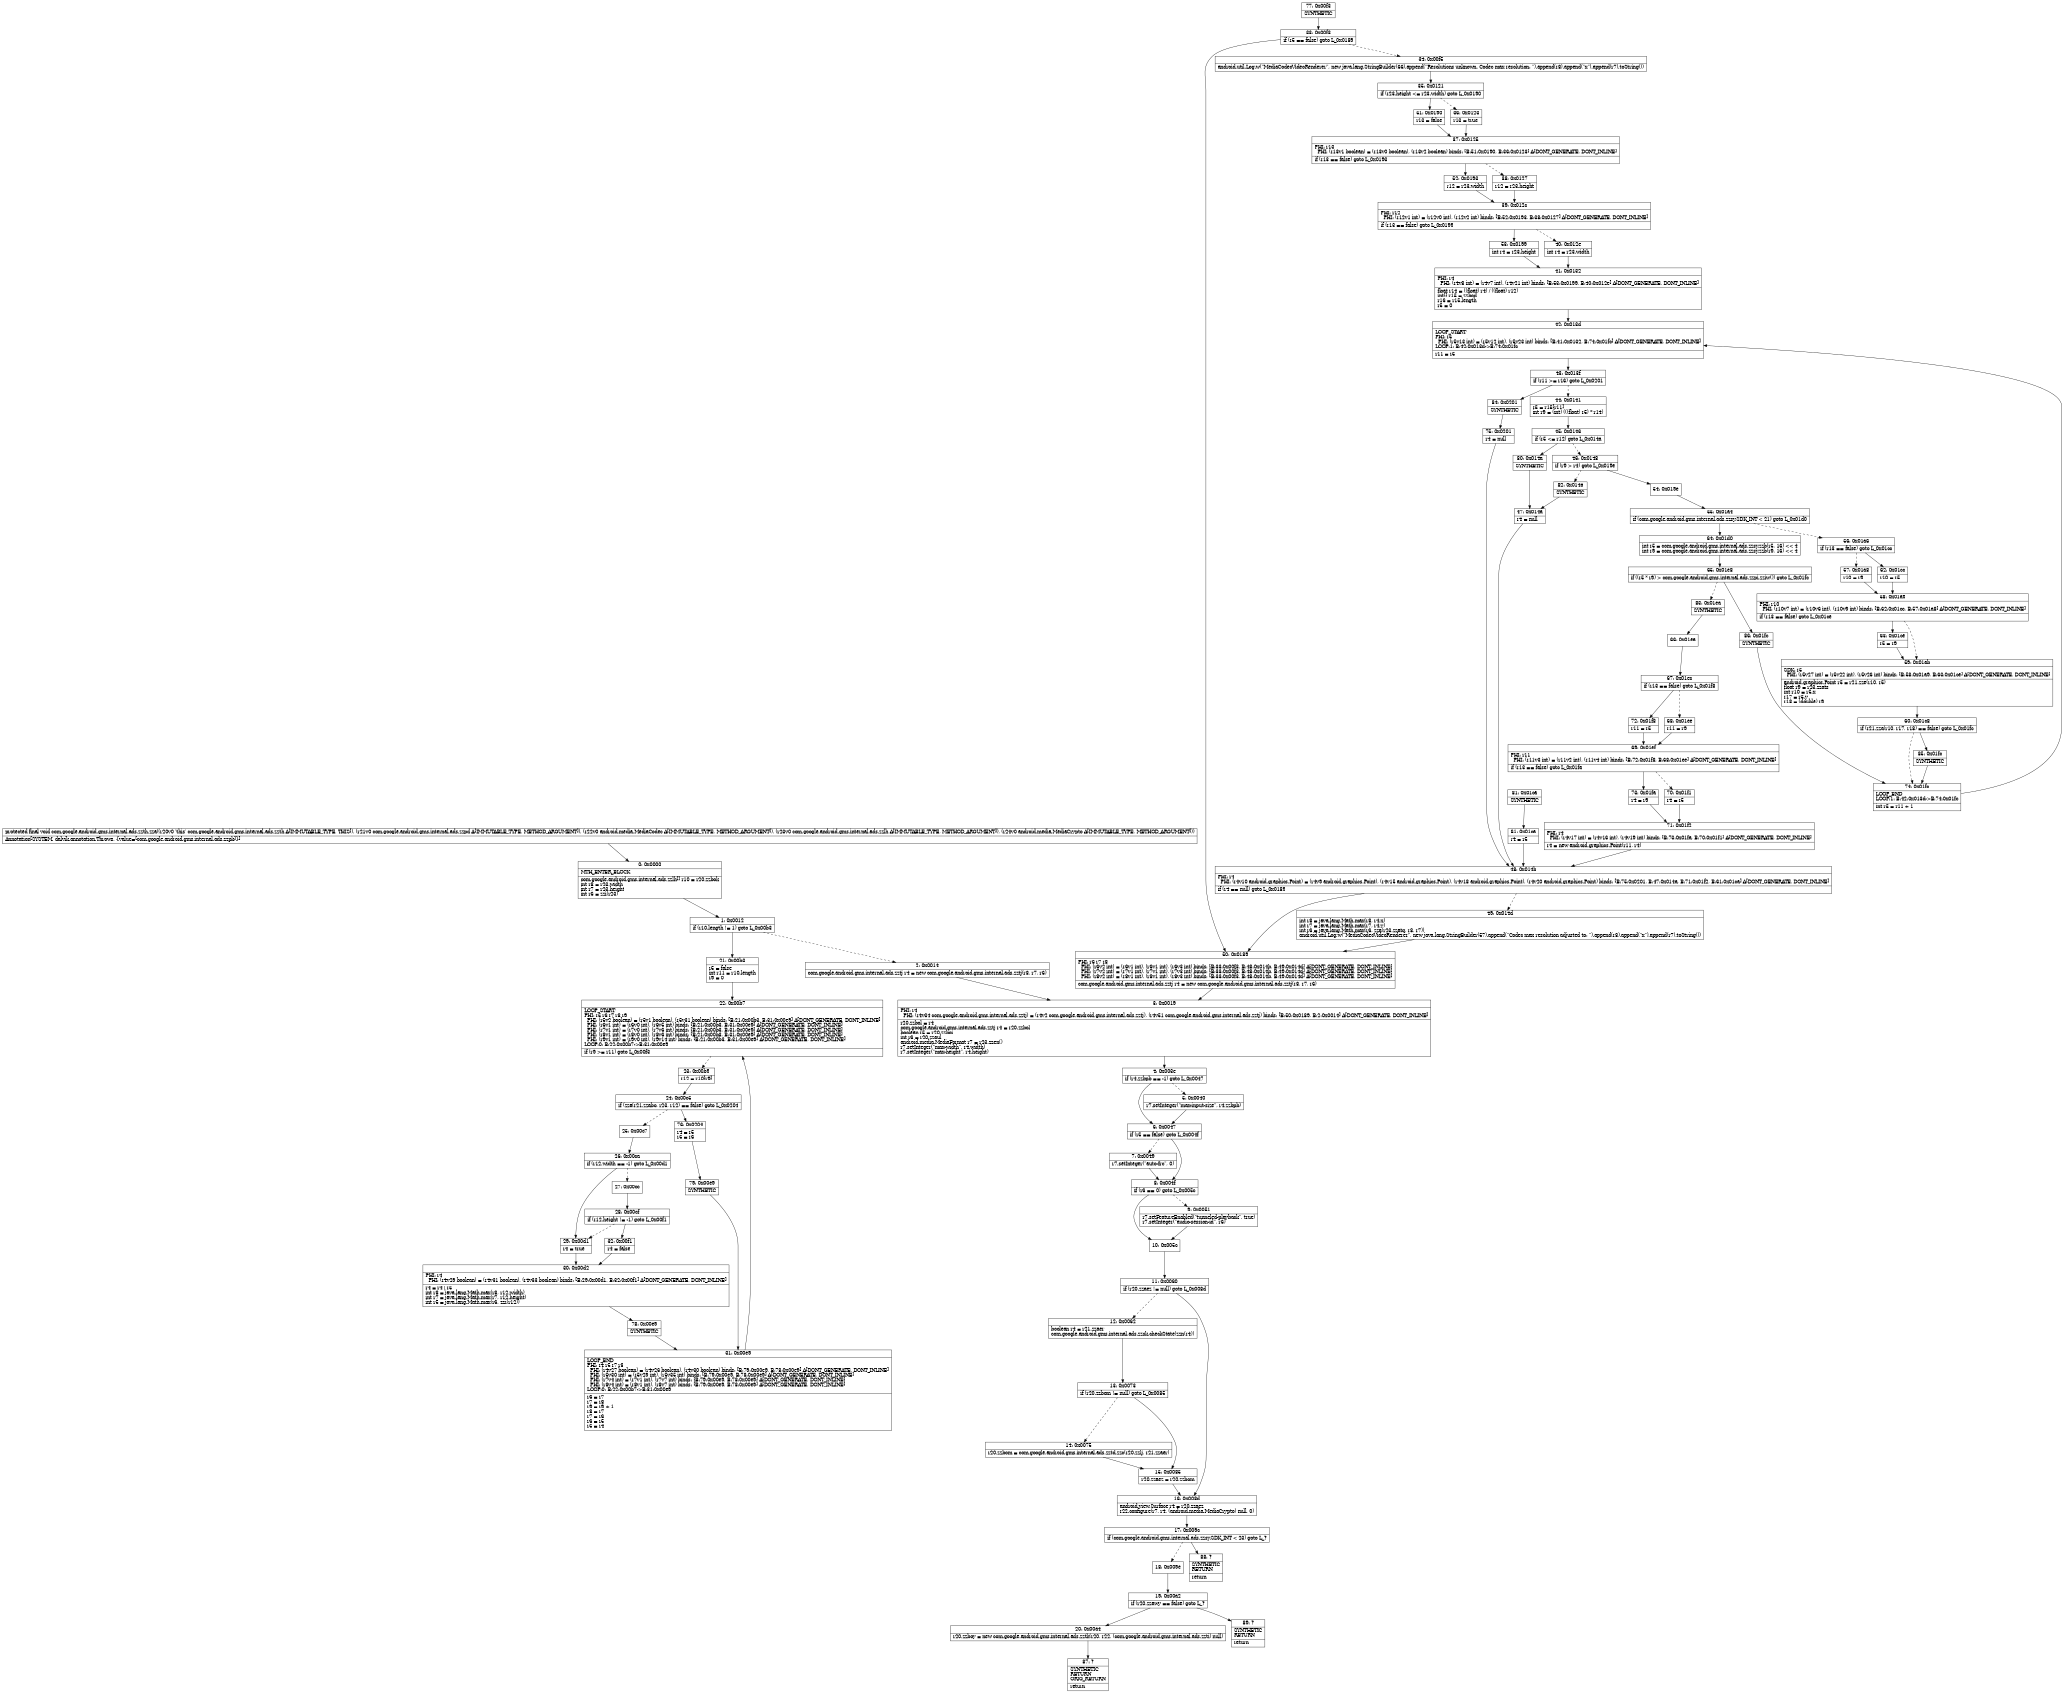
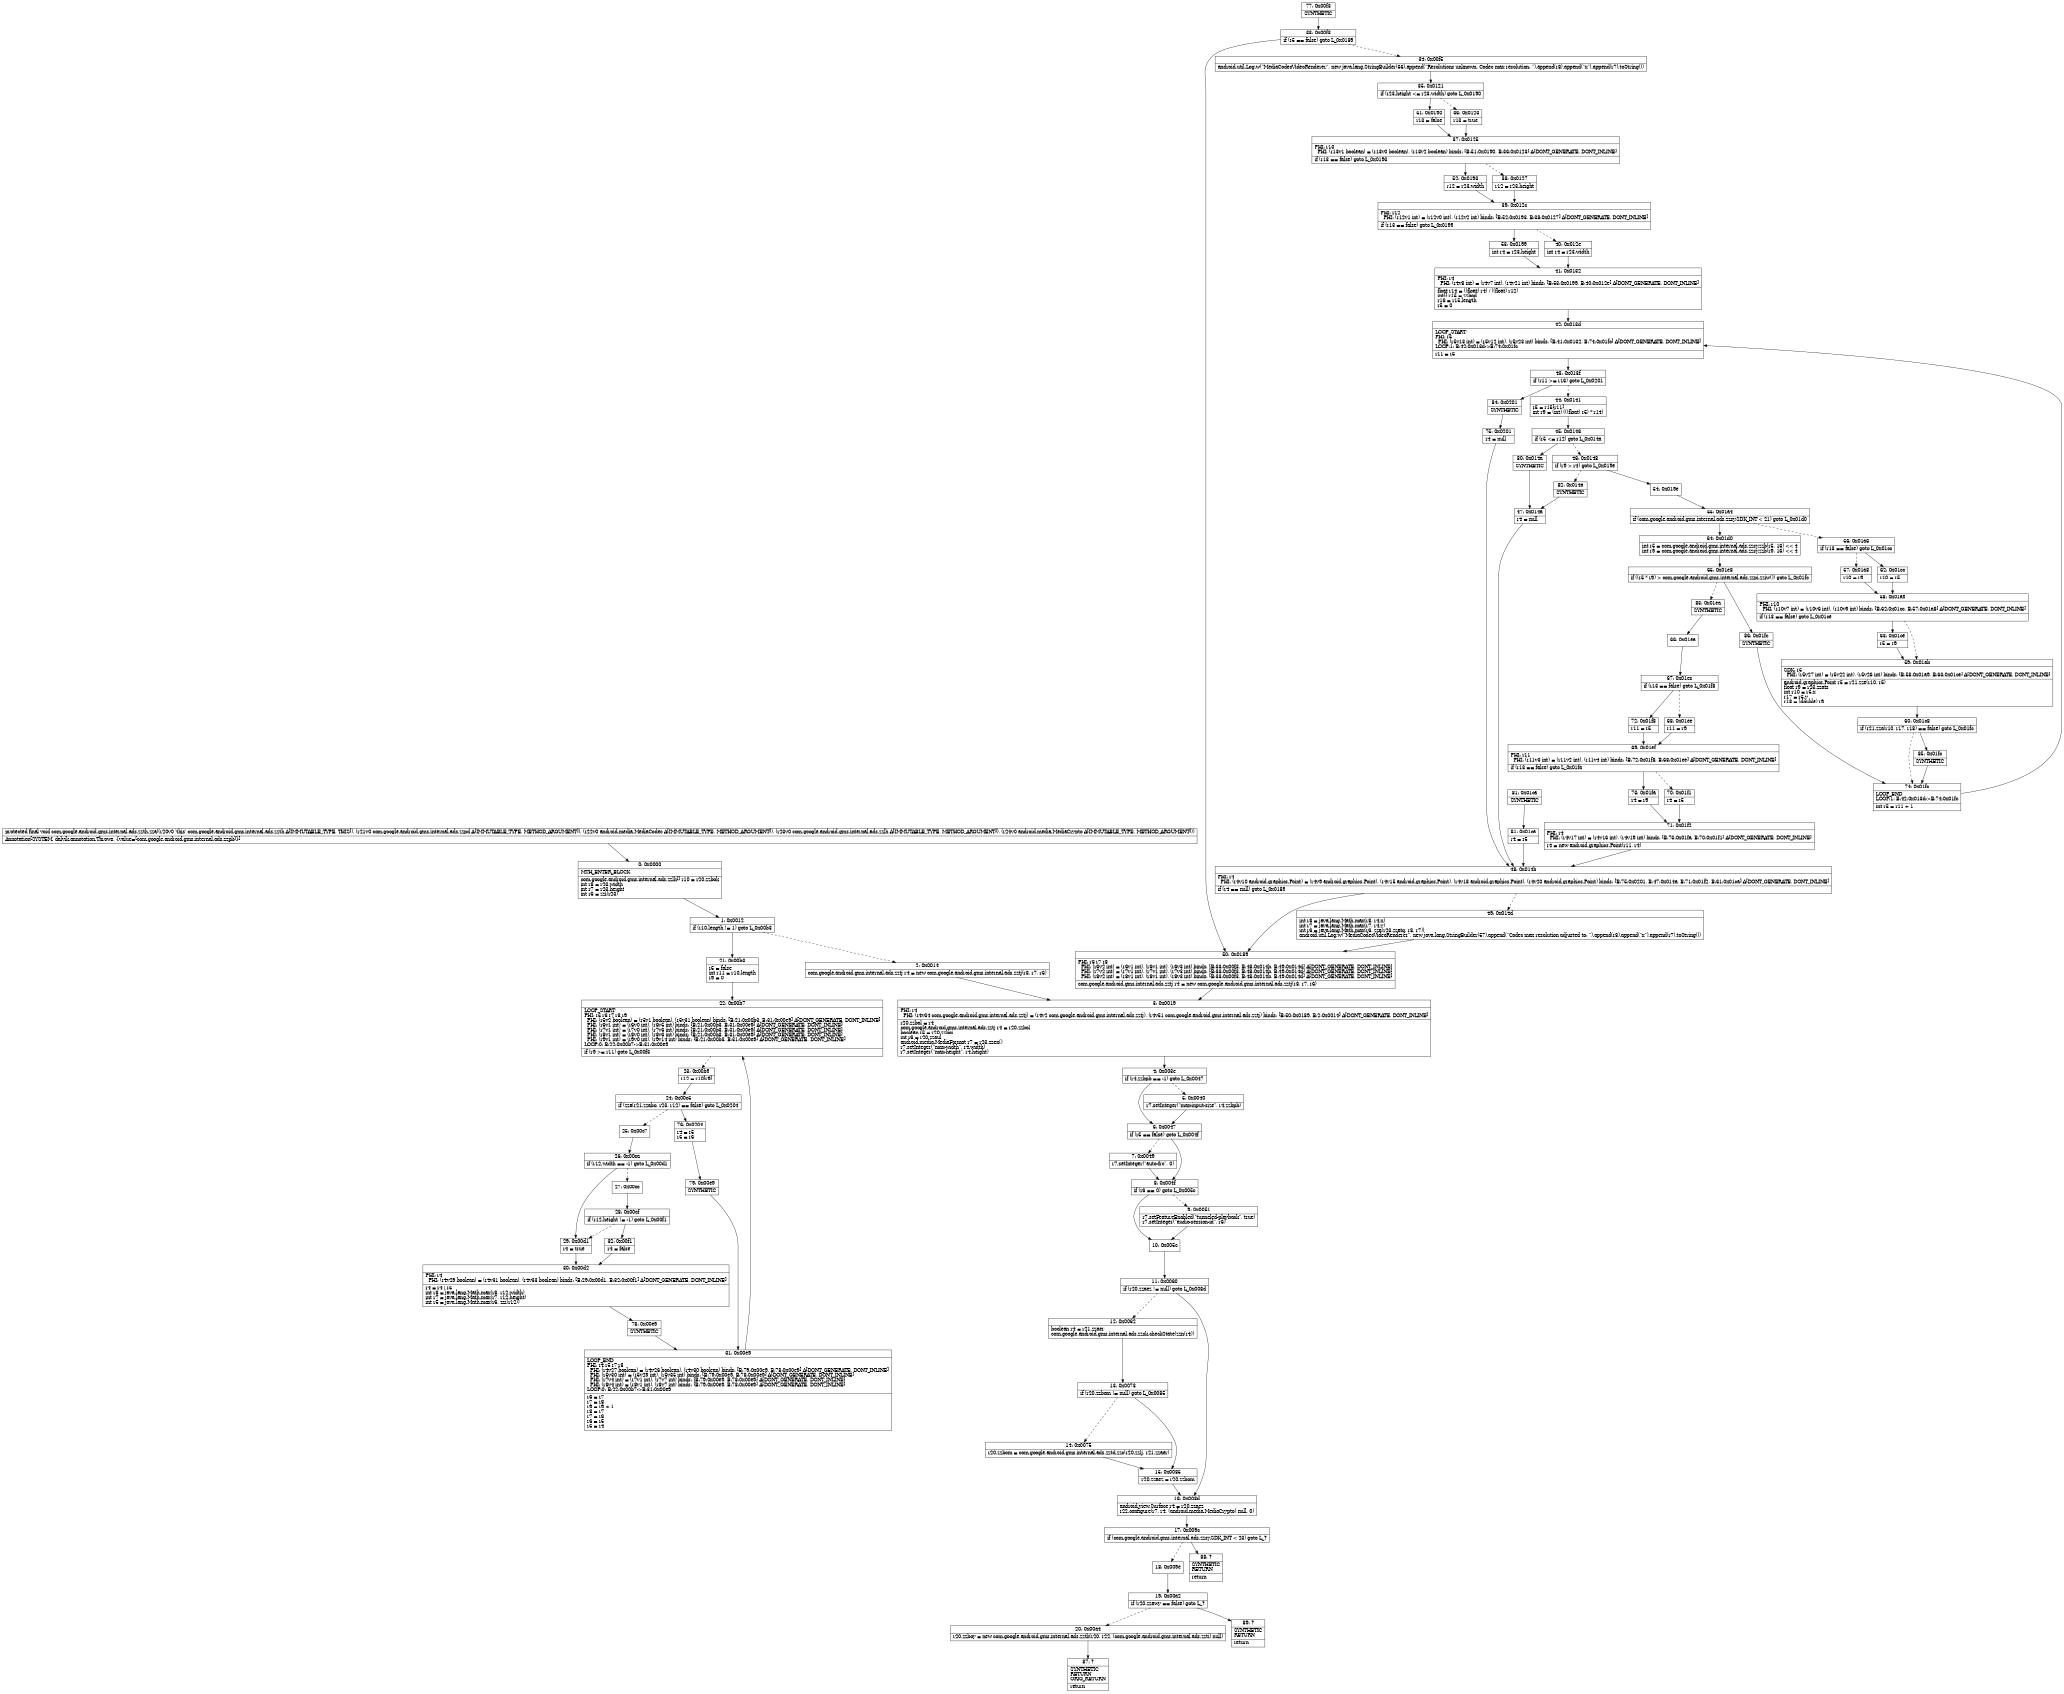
(1129, 1616) -> (1129, 1616)
